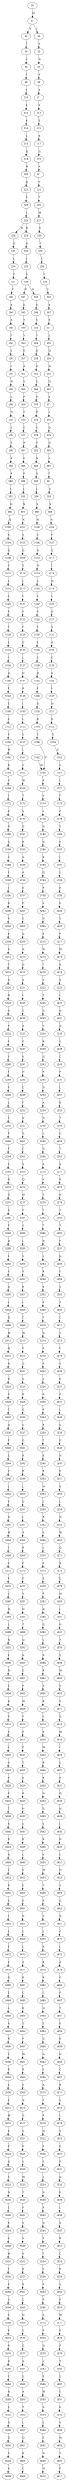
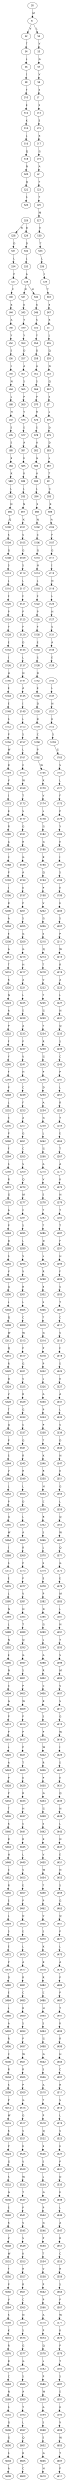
(26, 212) -> none
(52, 672) -> none
(45, 756) -> (37, 749)
